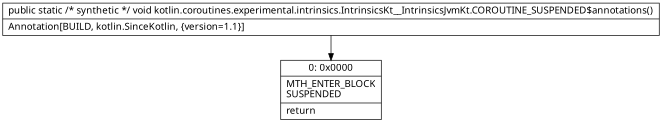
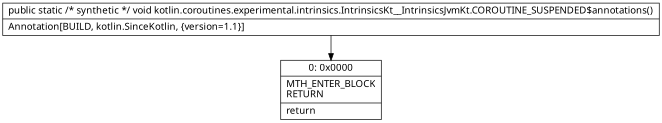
(314, 94) -> (305, 94)
